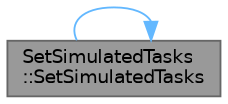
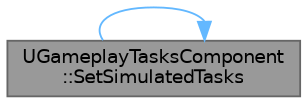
(114, 69) -> (154, 69)
